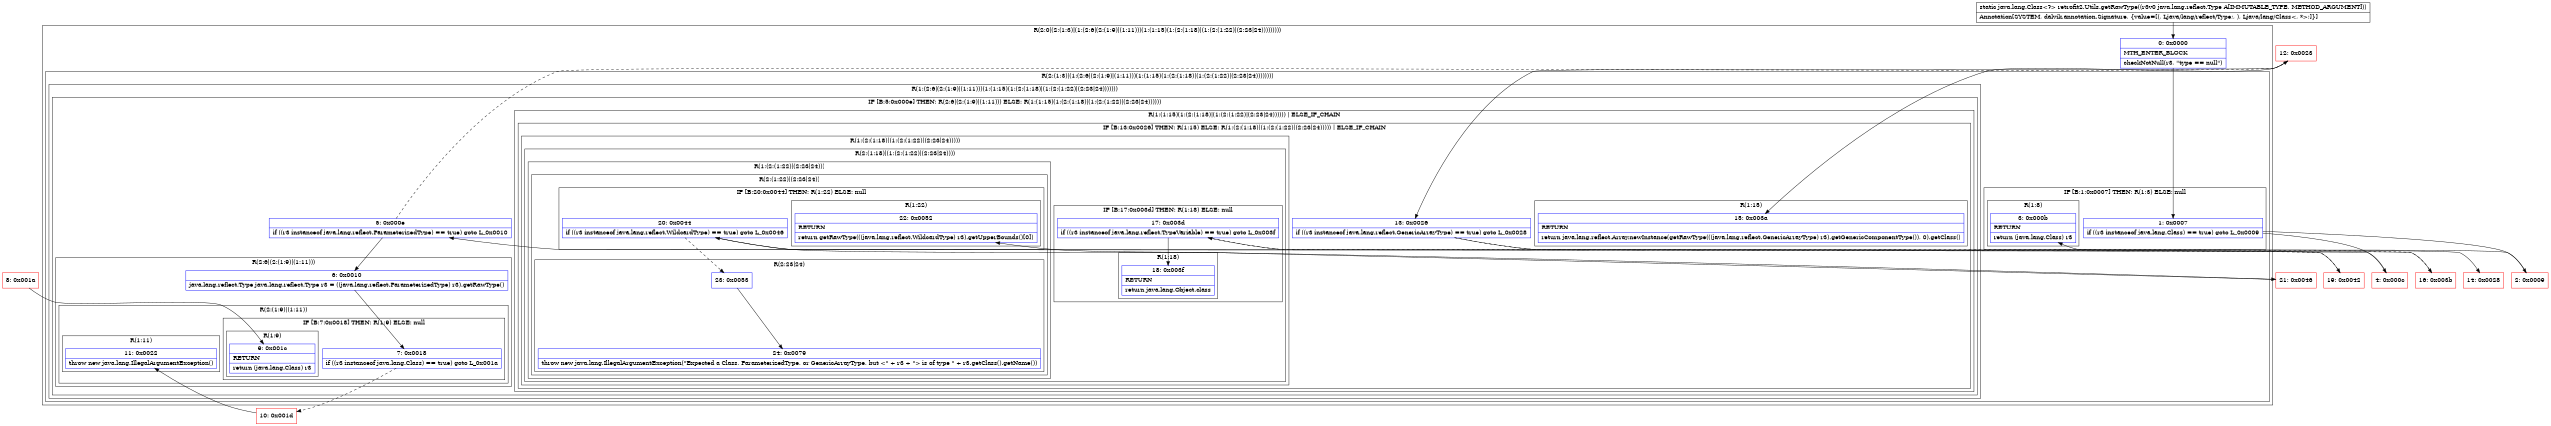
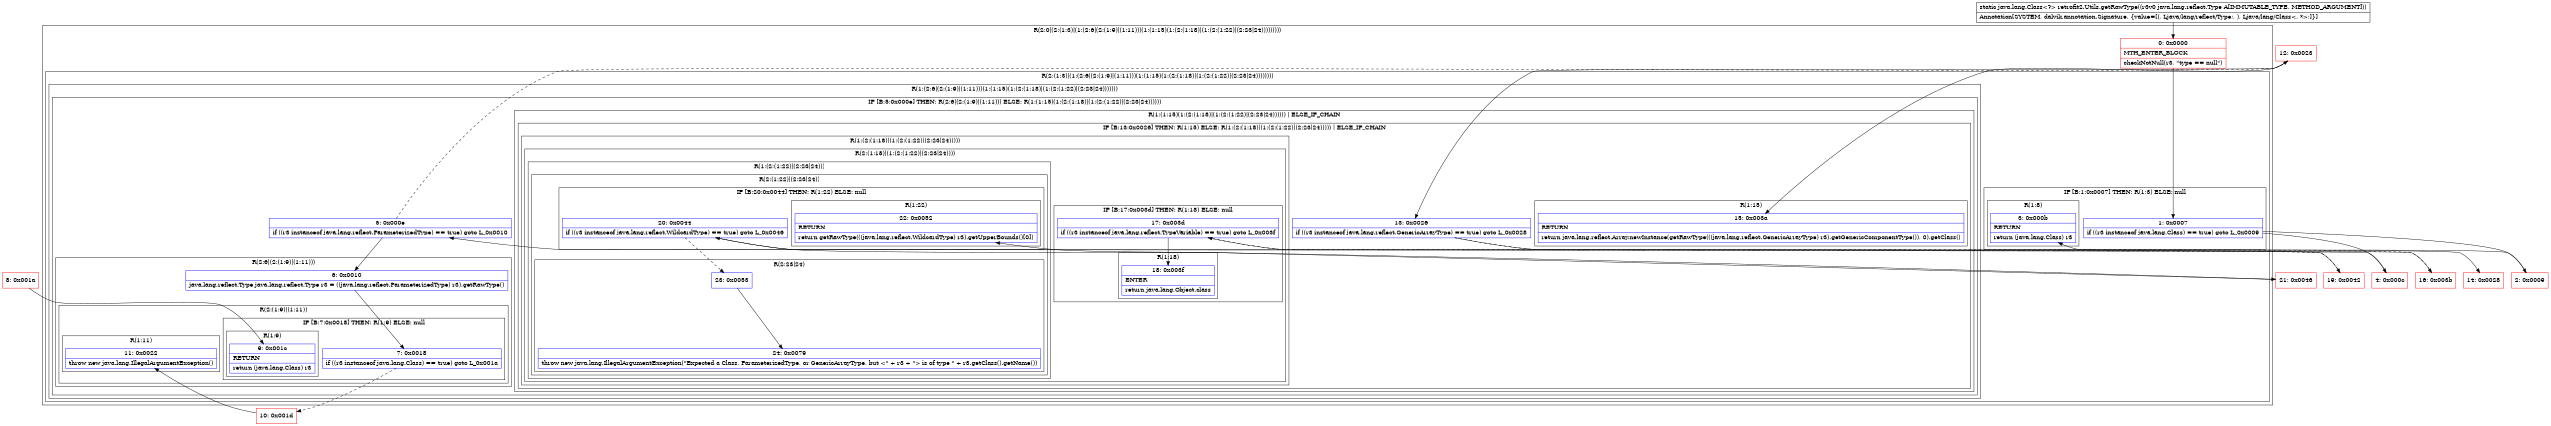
(2173, 53) -> (2173, 53)
(1139, 280) -> (1136, 280)
